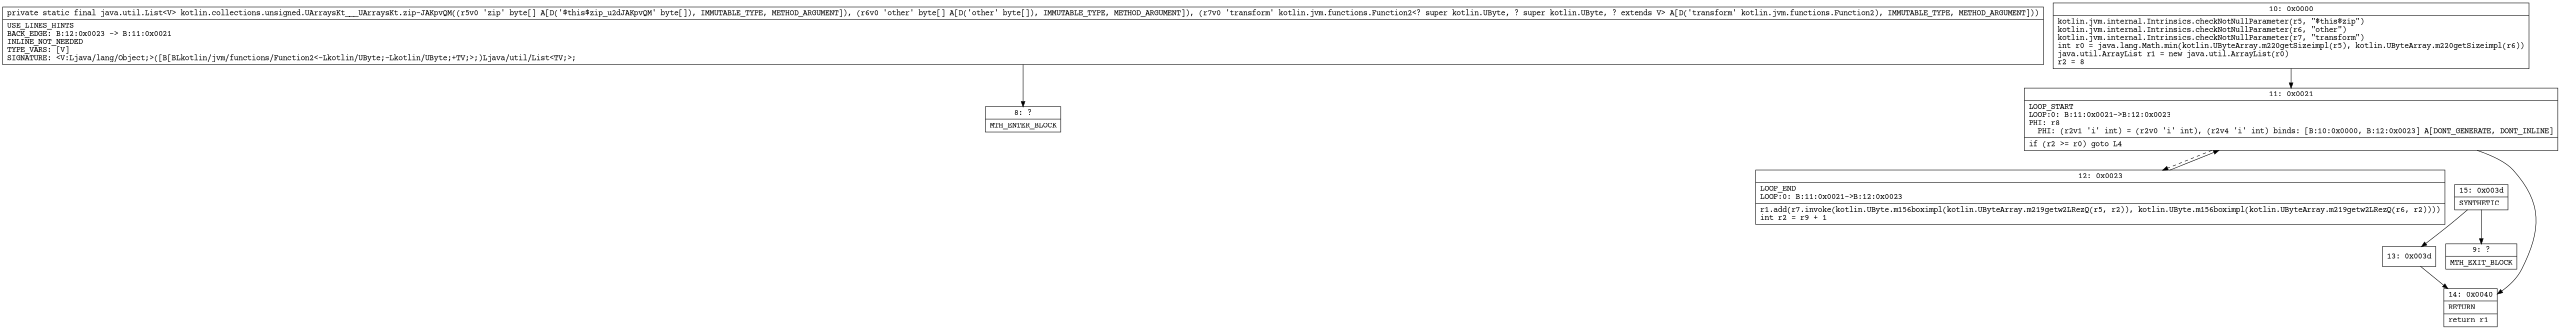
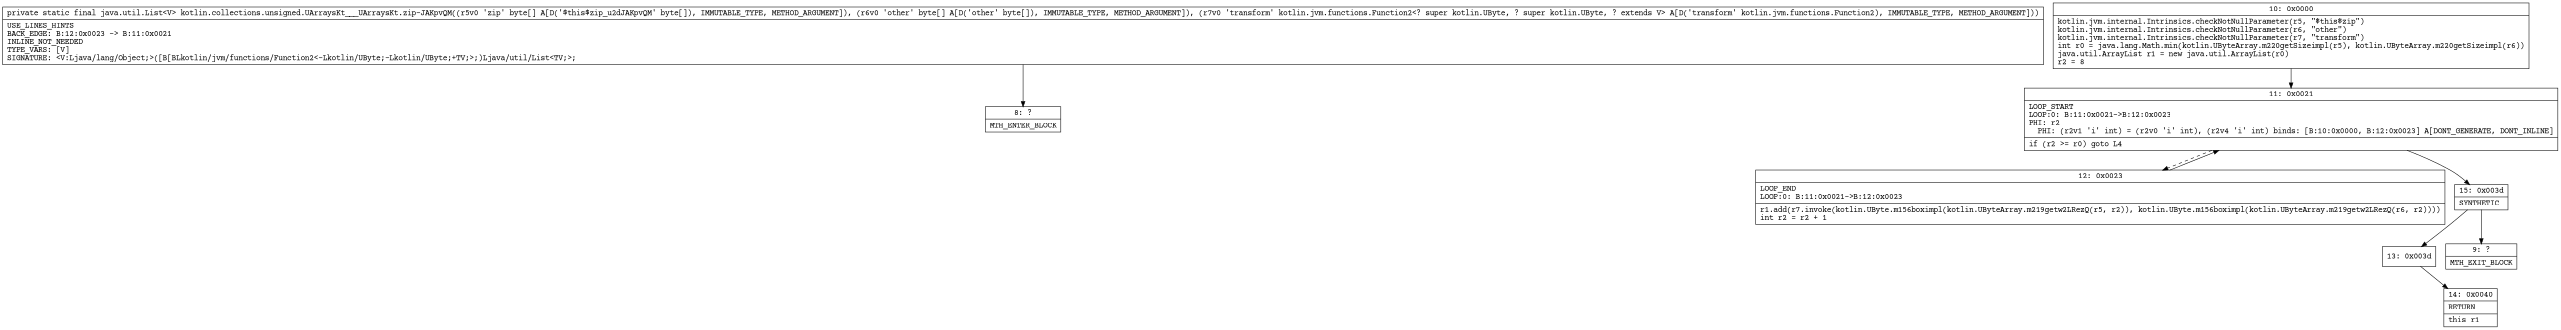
(2047, 123) -> (2047, 123)
(2535, 212) -> (2438, 164)
(1793, 218) -> (1793, 218)
(2468, 320) -> (2464, 320)
